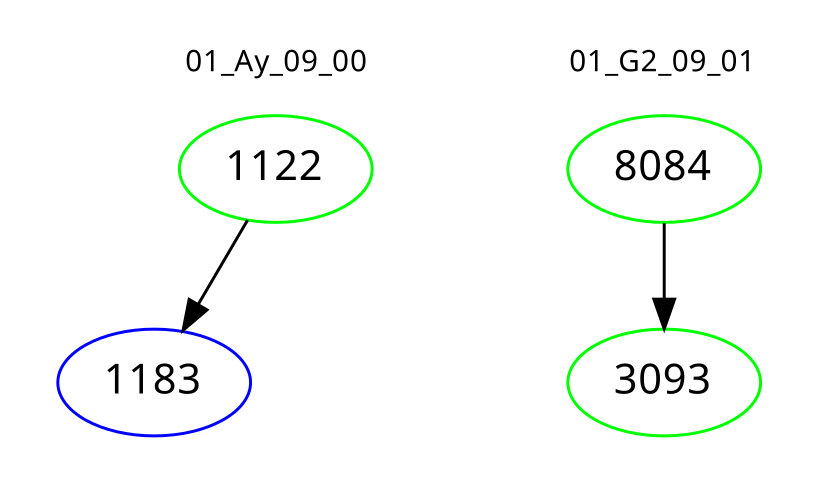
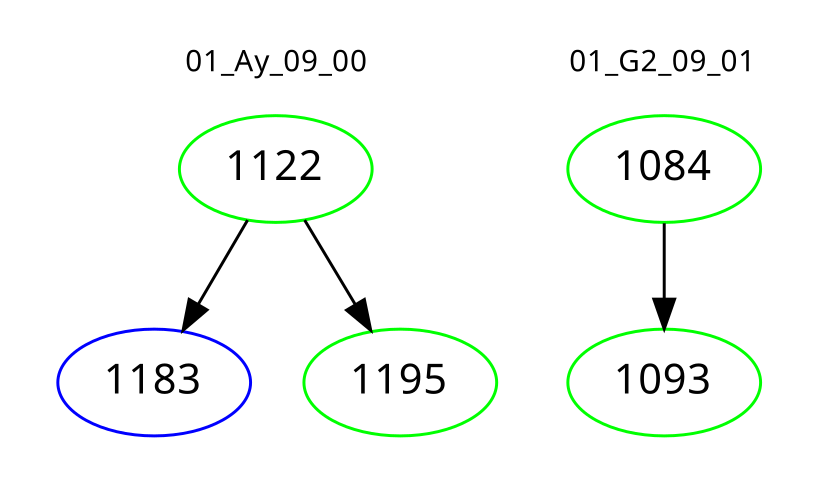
(664, 169) -> (664, 169)
none -> (400, 383)
(664, 383) -> (664, 383)
